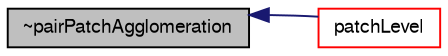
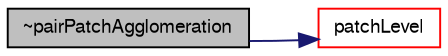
(294, 16) -> (274, 41)
